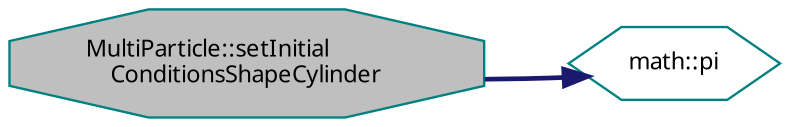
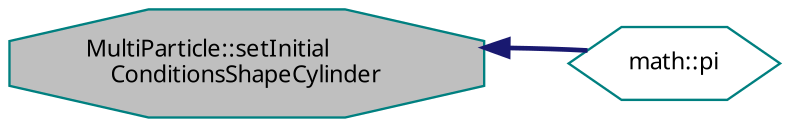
(524, 79) -> (548, 49)
